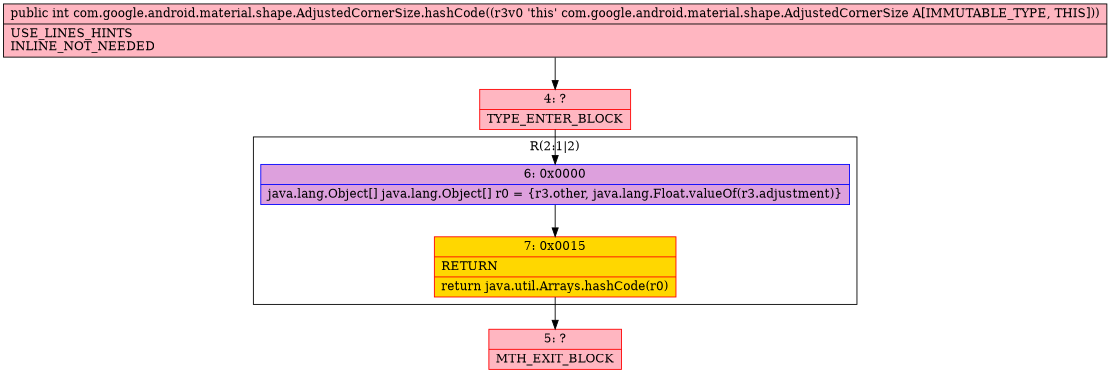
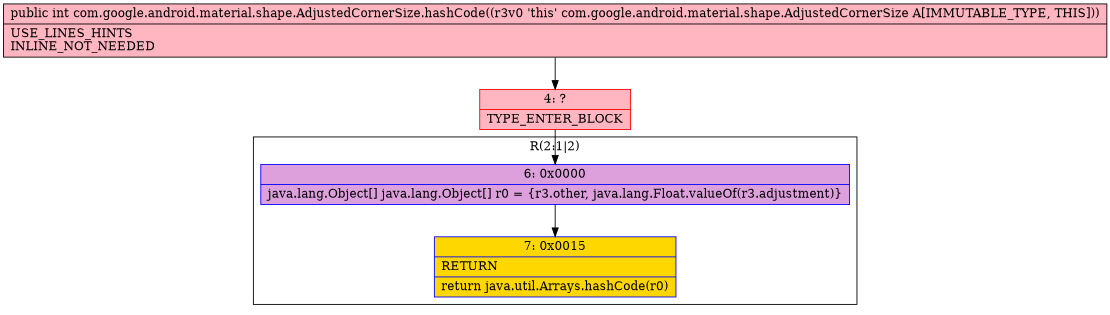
(555, 267) -> (555, 267)
(555, 349) -> none
